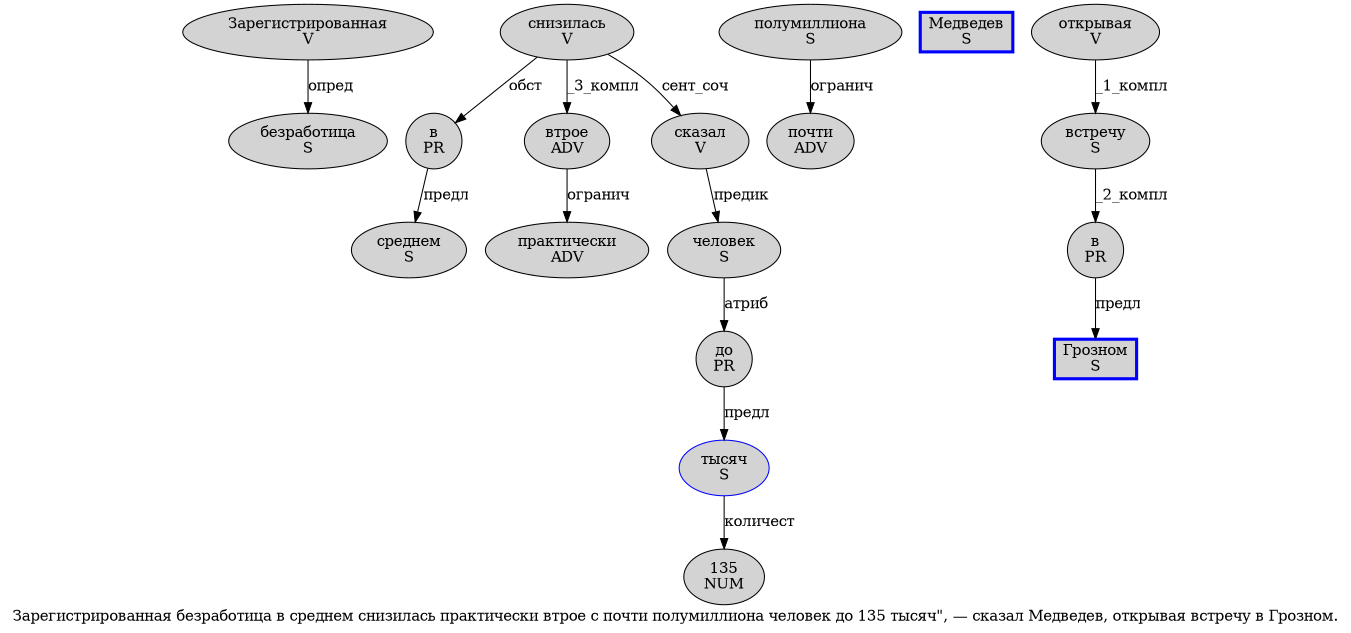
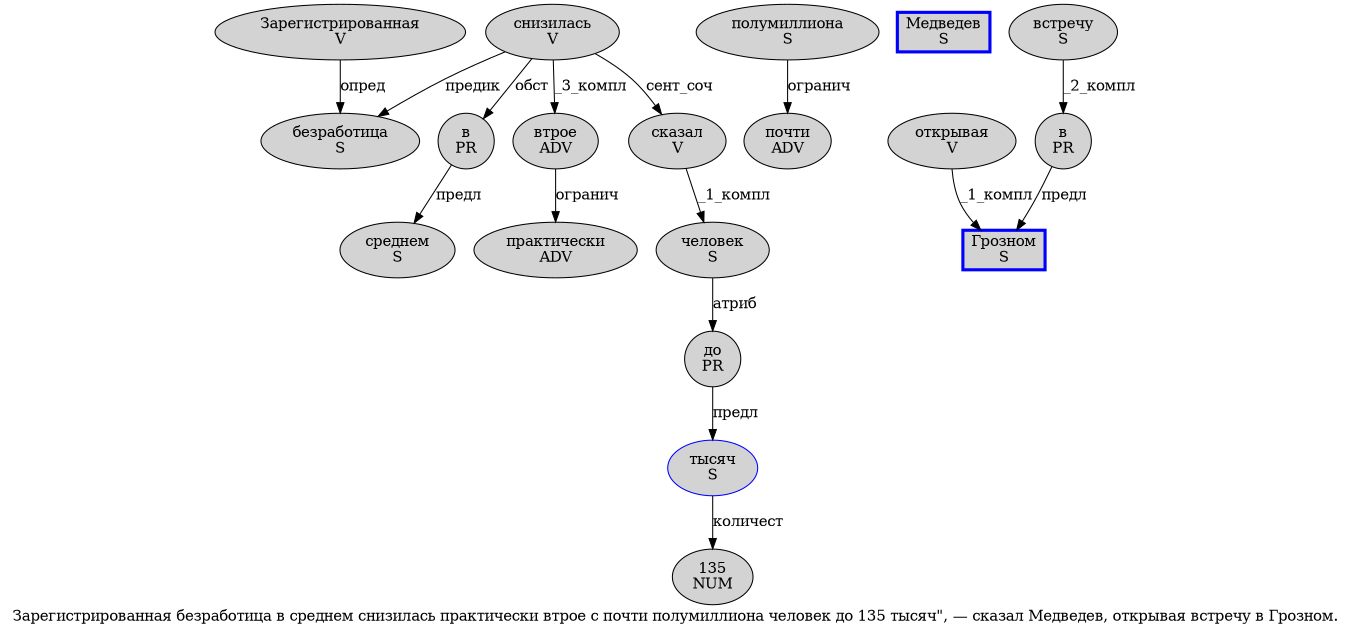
none -> (445, 79)
(1096, 81) -> (958, 198)
(741, 196) -> (735, 196)
